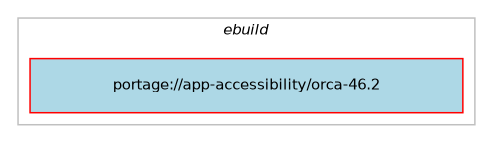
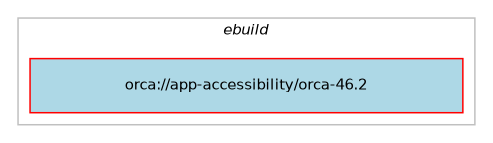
(246, 86) -> (246, 86)
